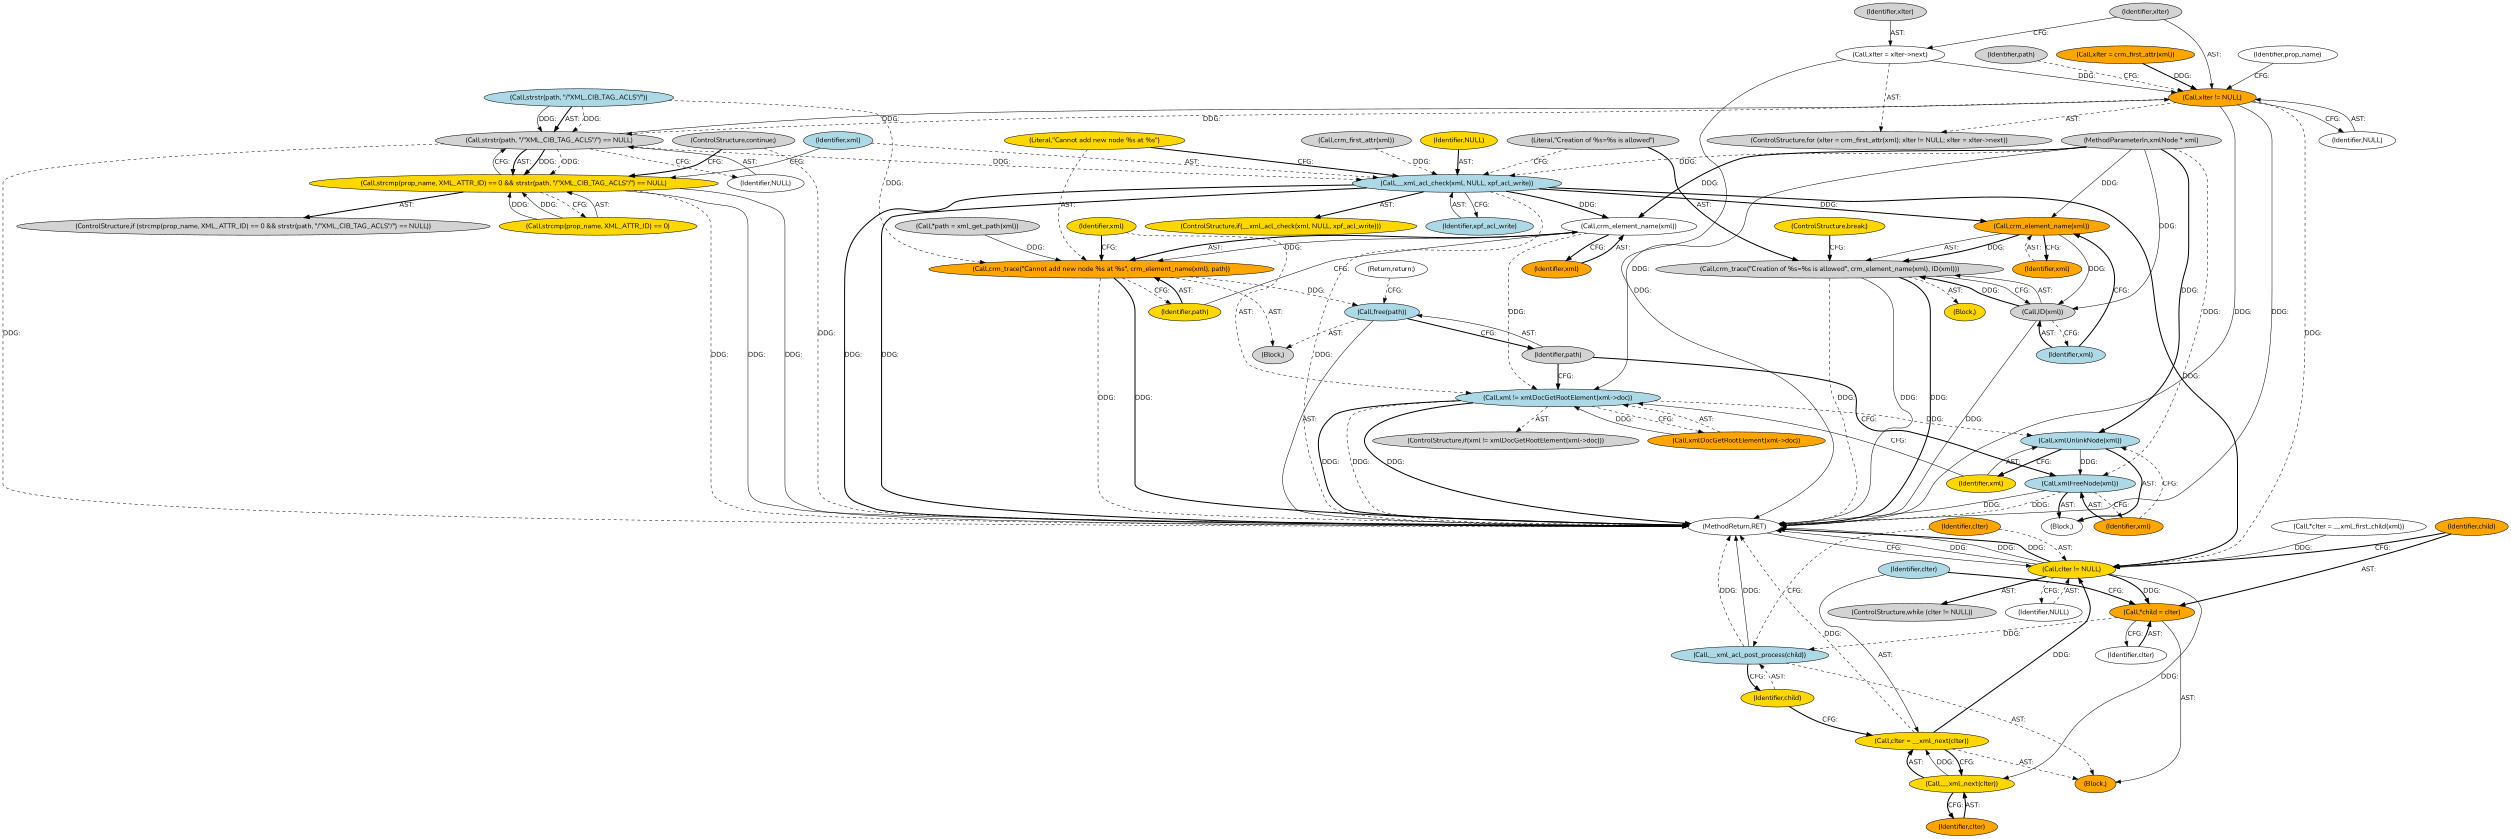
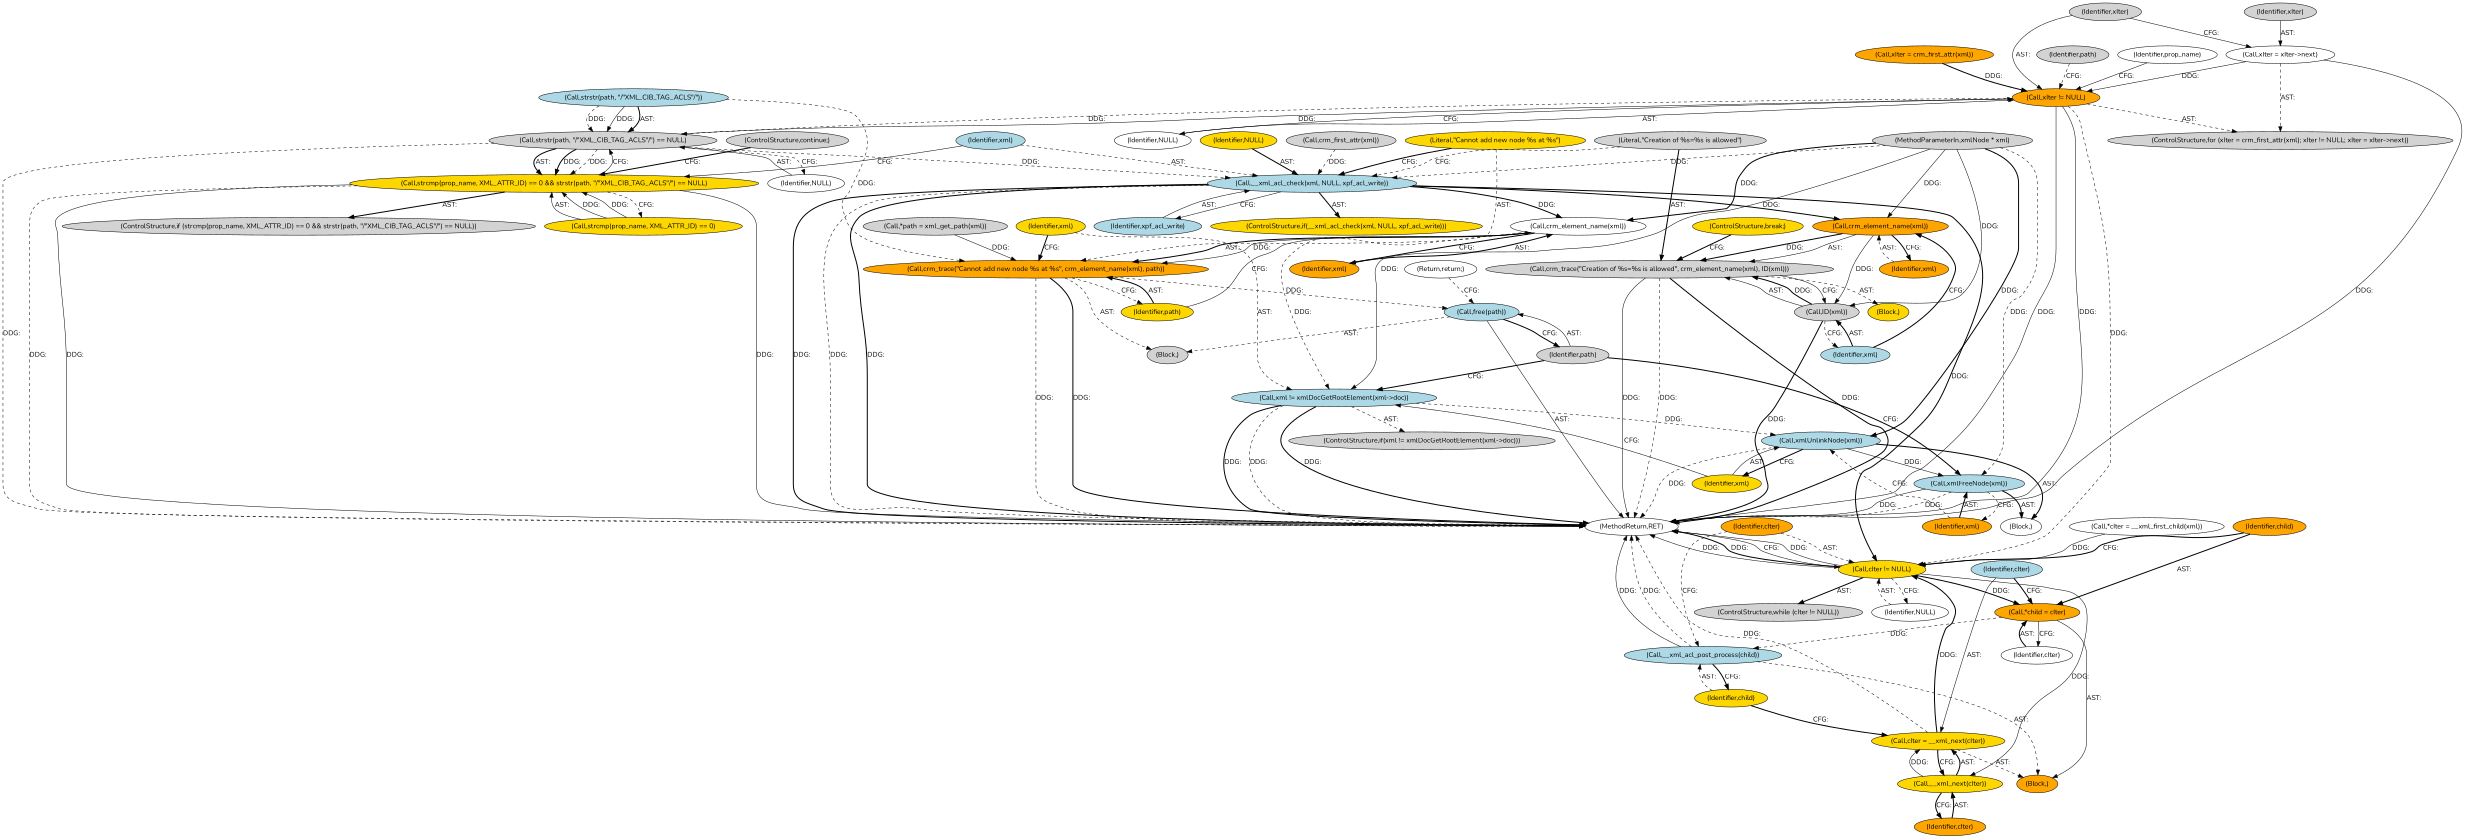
(1737, 441) -> none
(1938, 455) -> (1756, 447)
(846, 507) -> (1699, 462)
